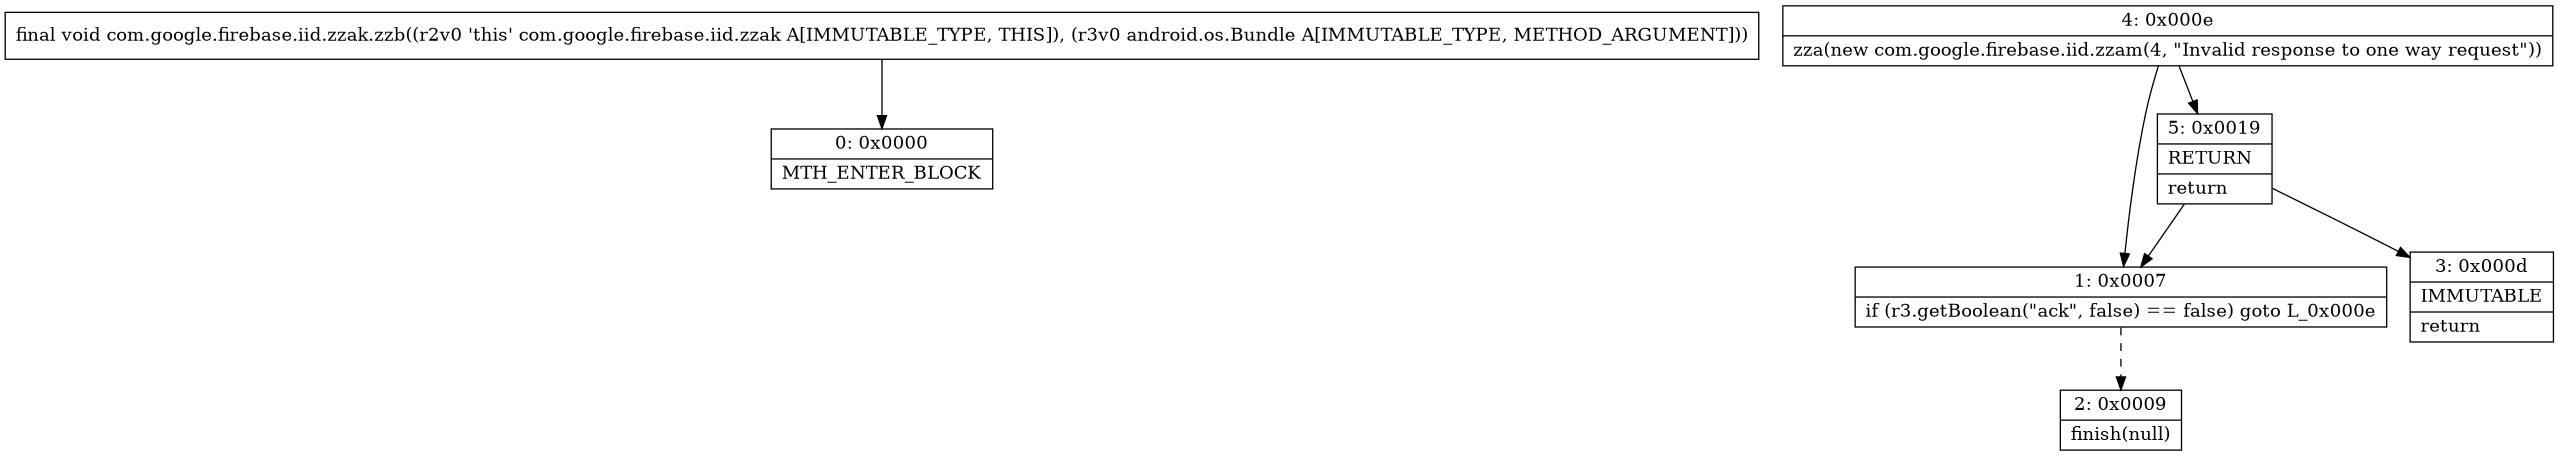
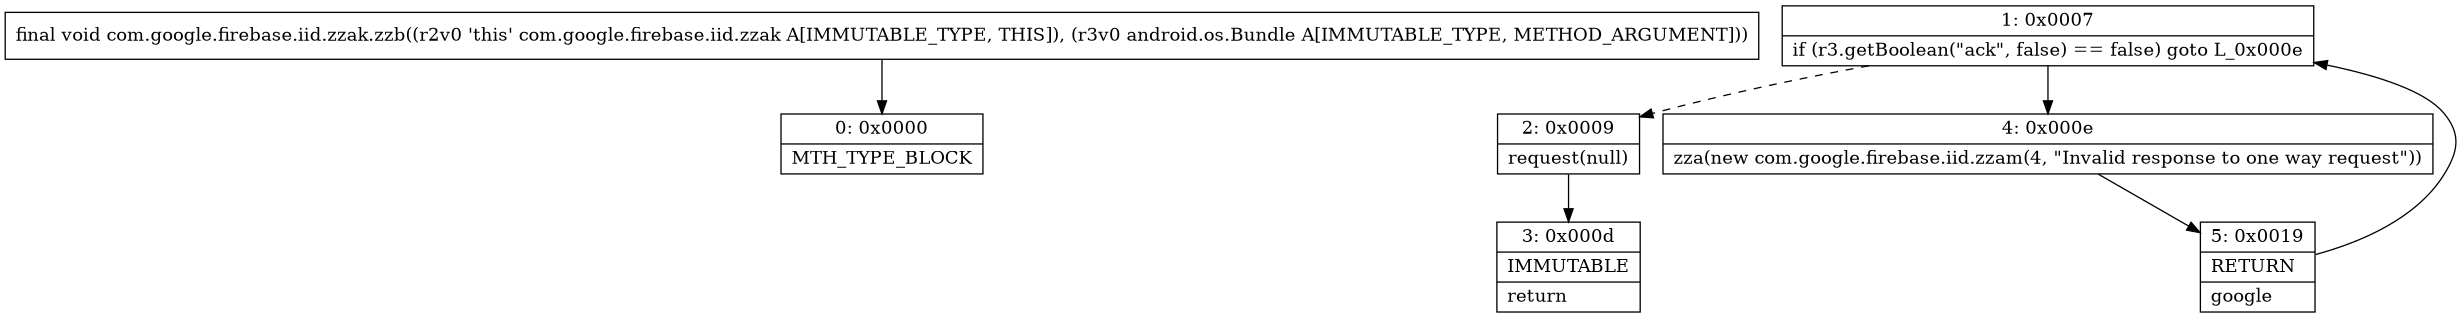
(2137, 159) -> (2048, 83)
(882, 173) -> (882, 158)
(2198, 188) -> (2242, 296)
(2336, 220) -> (1569, 192)
(2121, 434) -> (1569, 158)
